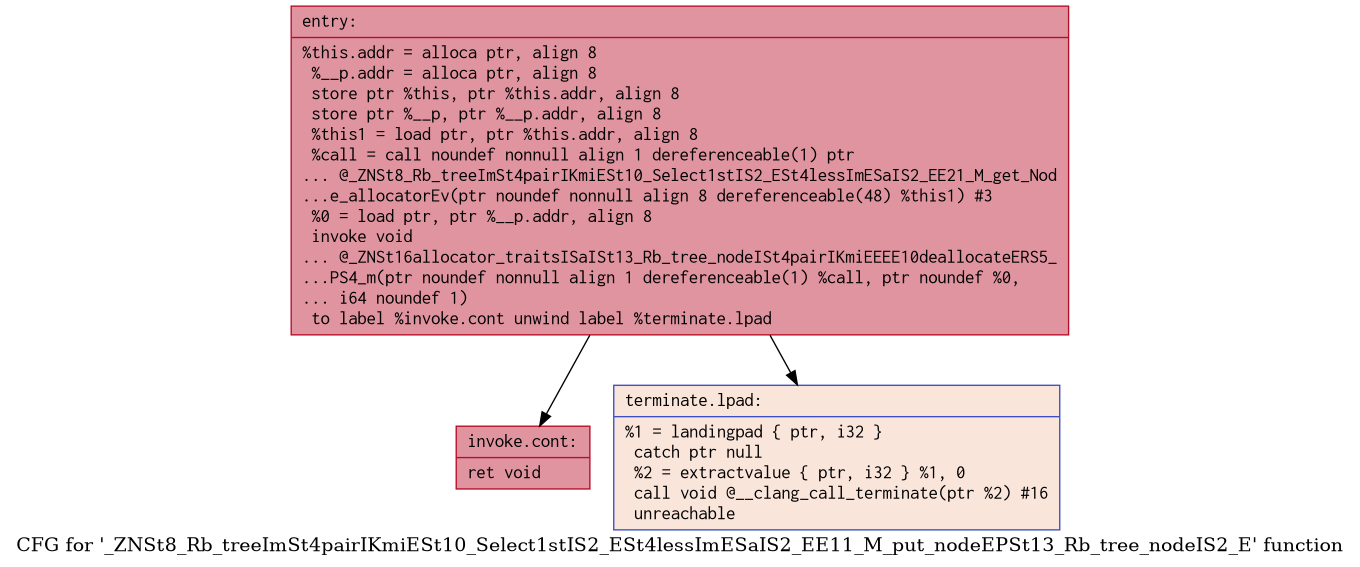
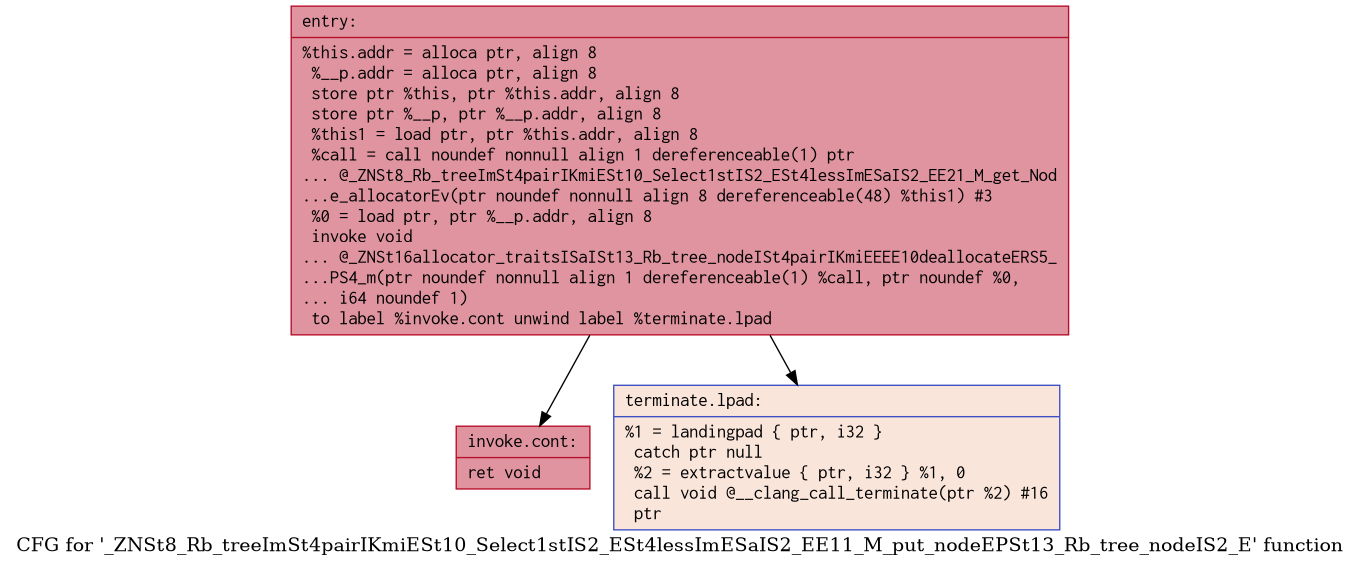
(681, 514) -> (644, 514)
